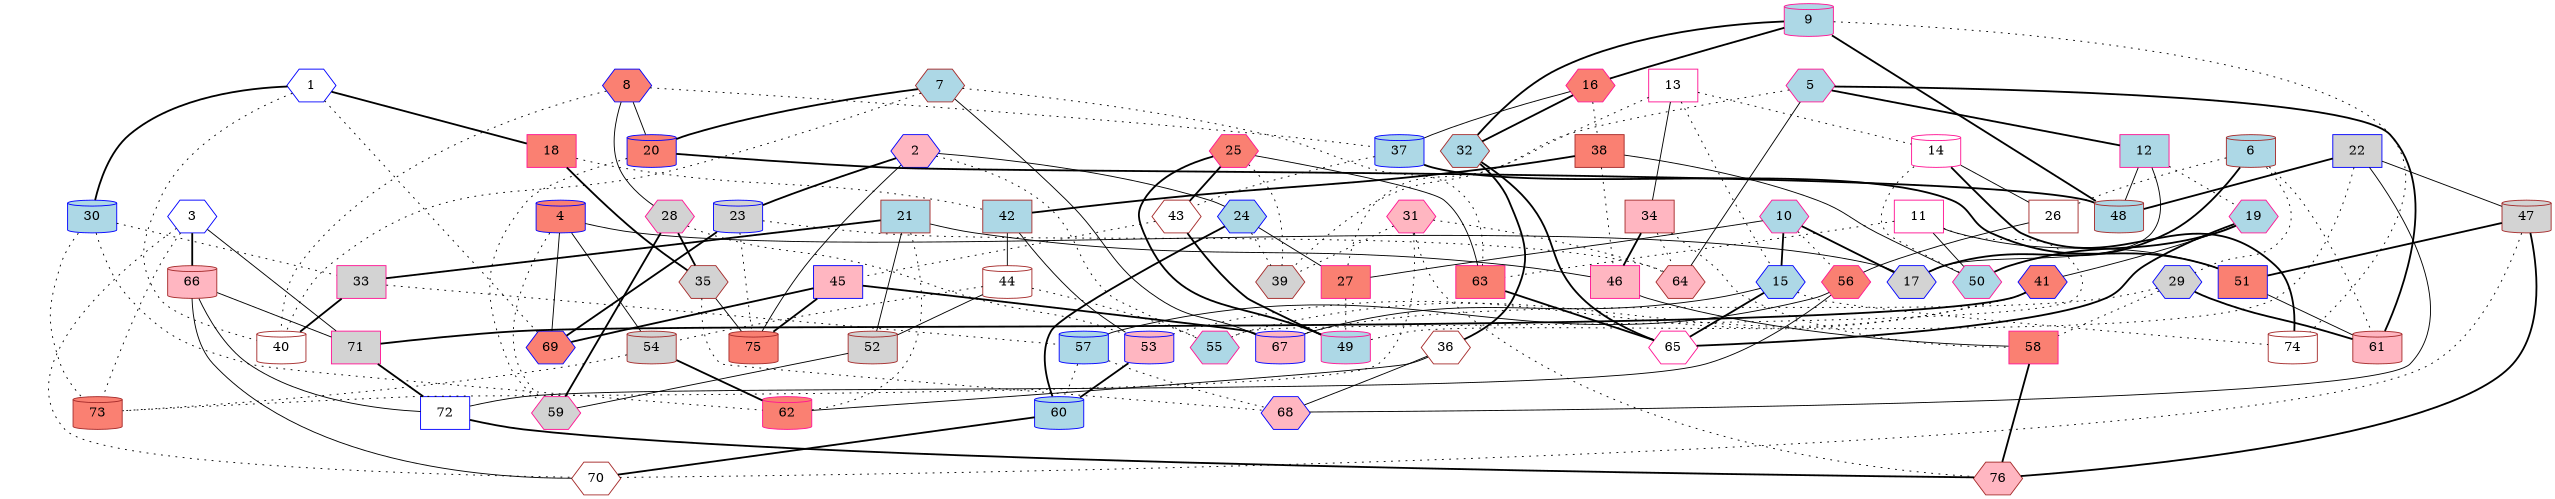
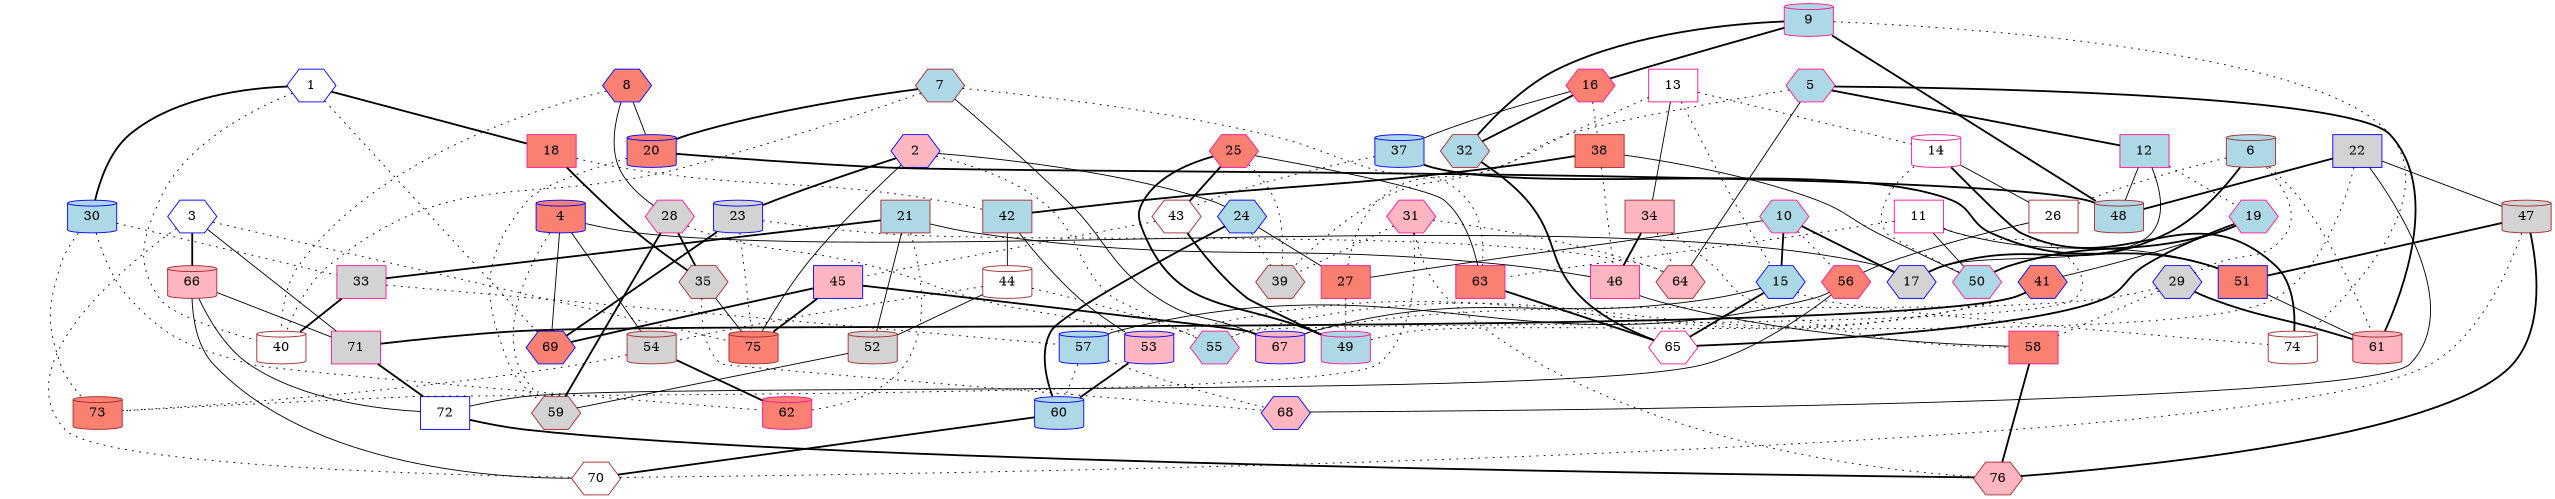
(1013, 113) -> none
(135, 316) -> (471, 282)
(1446, 348) -> none
(556, 413) -> (556, 413)
